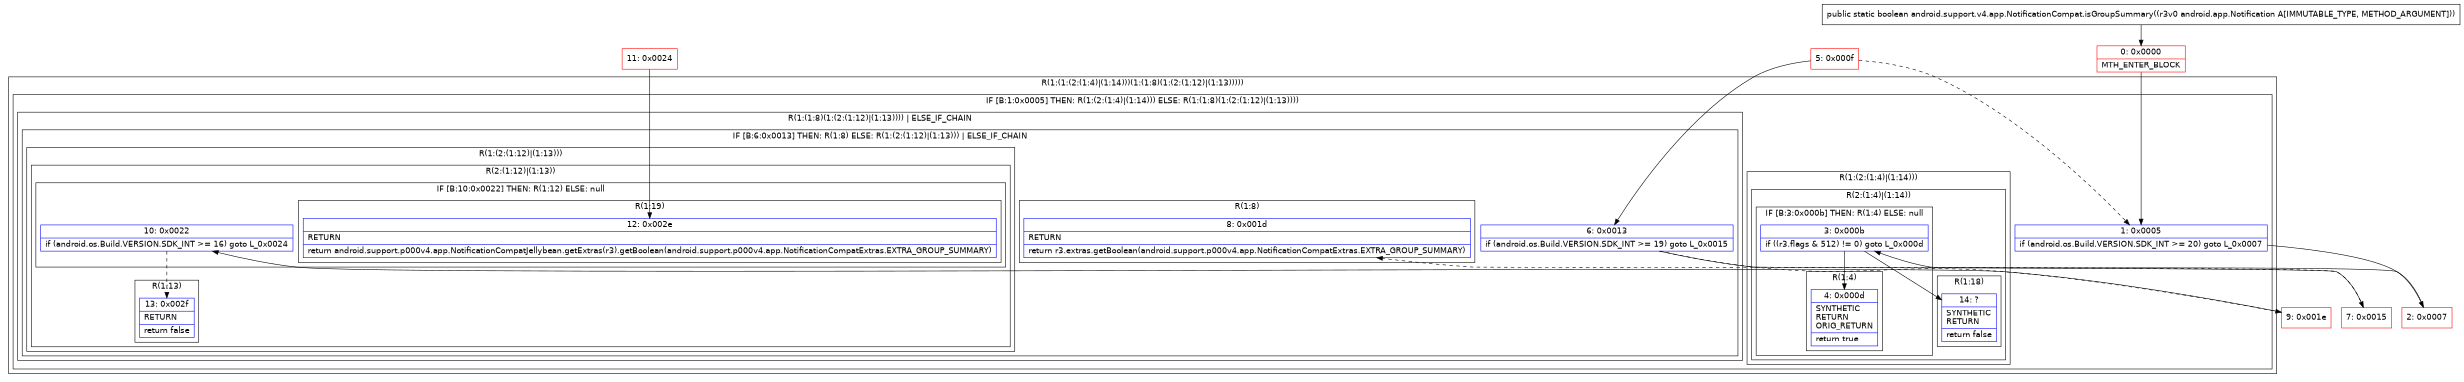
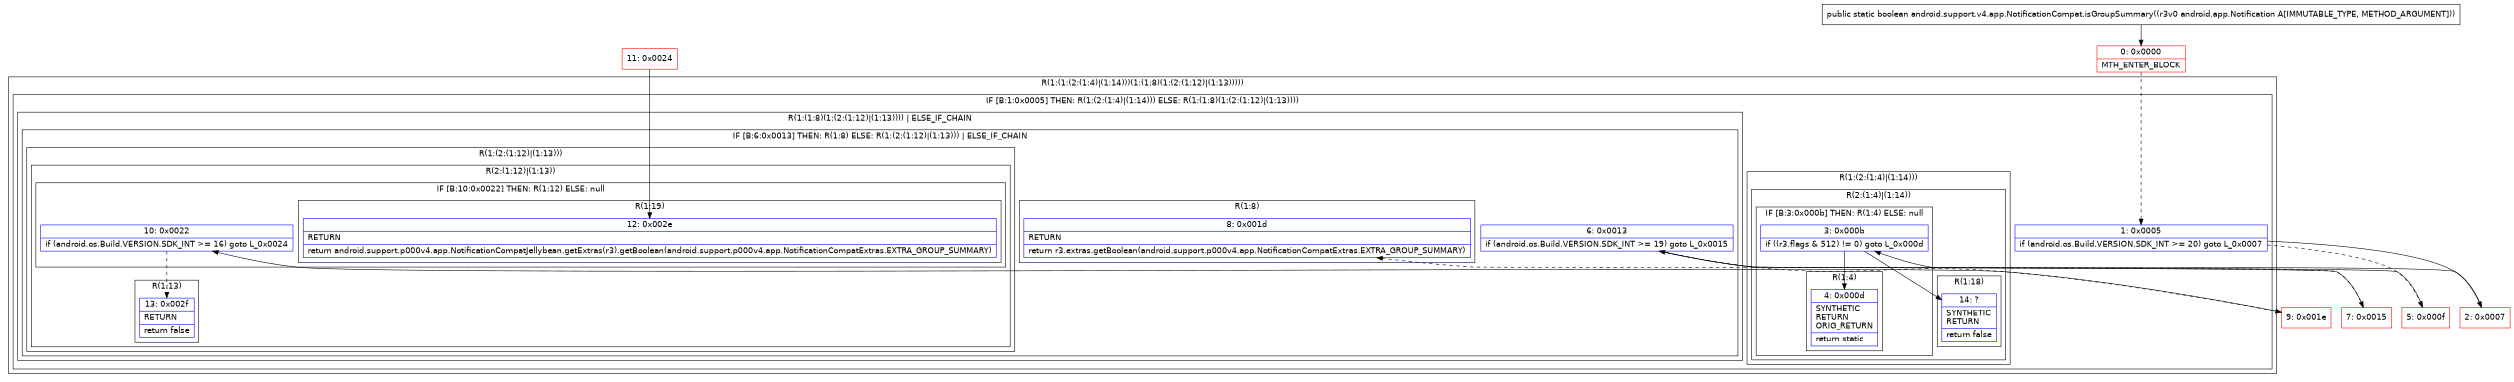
(2005, 117) -> (2352, 257)
(2141, 146) -> (2141, 146)
(1837, 339) -> (1840, 339)
